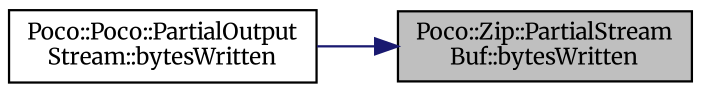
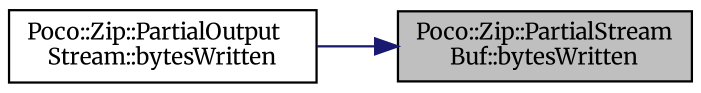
(163, 46) -> (163, 46)
